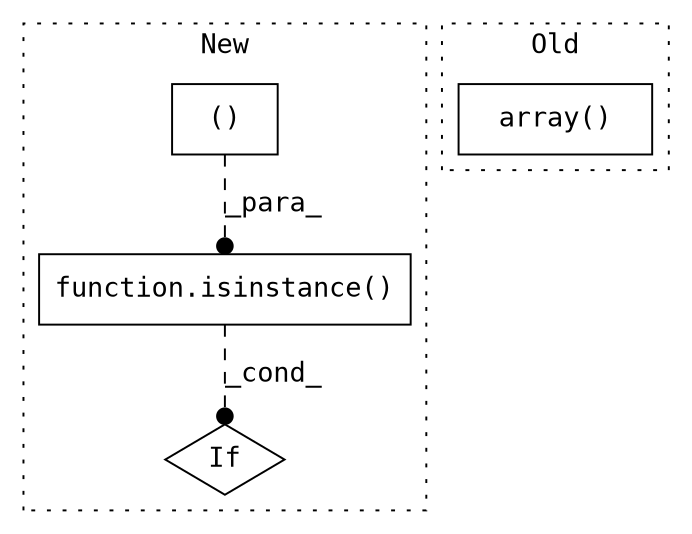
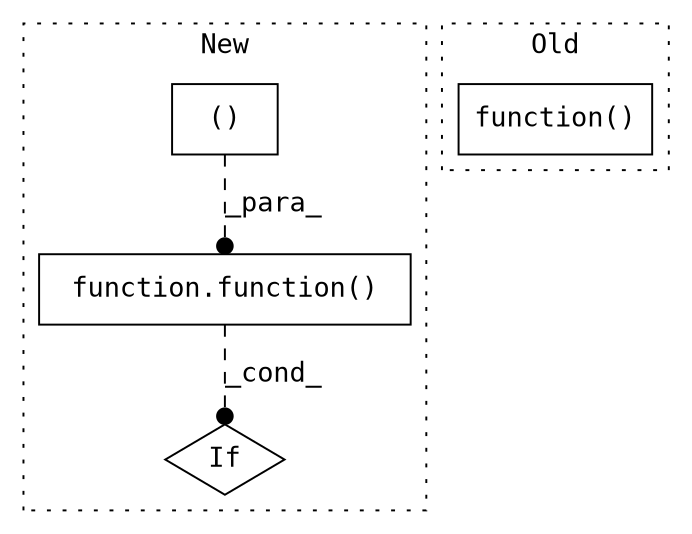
(555, 119) -> (555, 119)
(225, 289) -> (225, 289)
